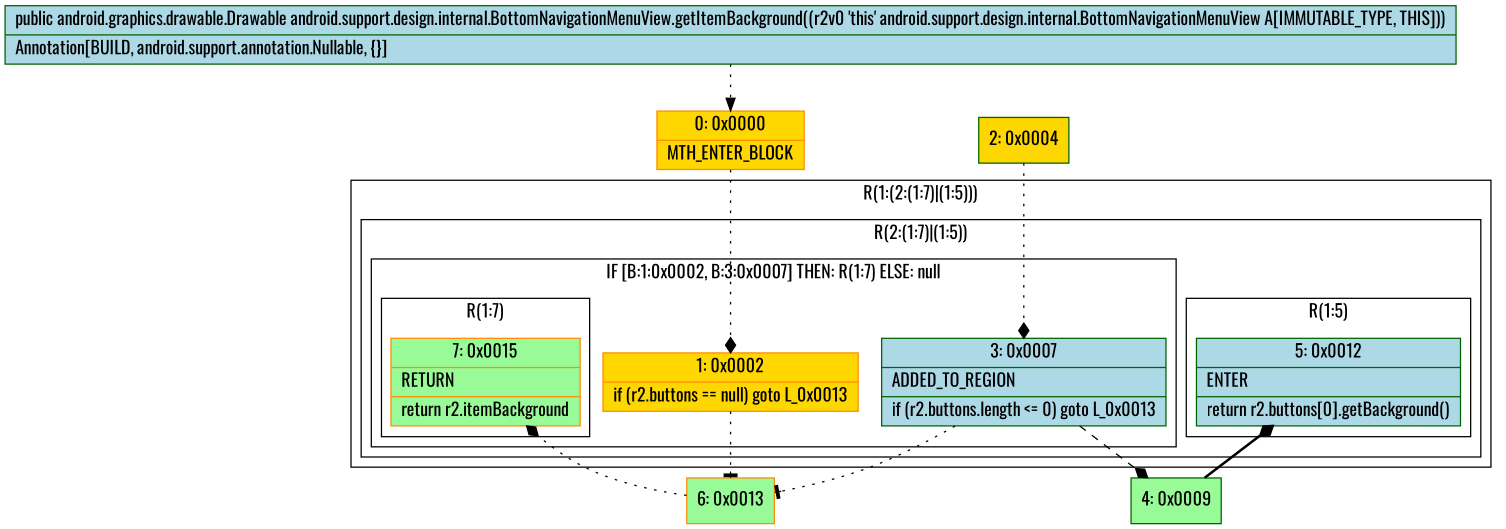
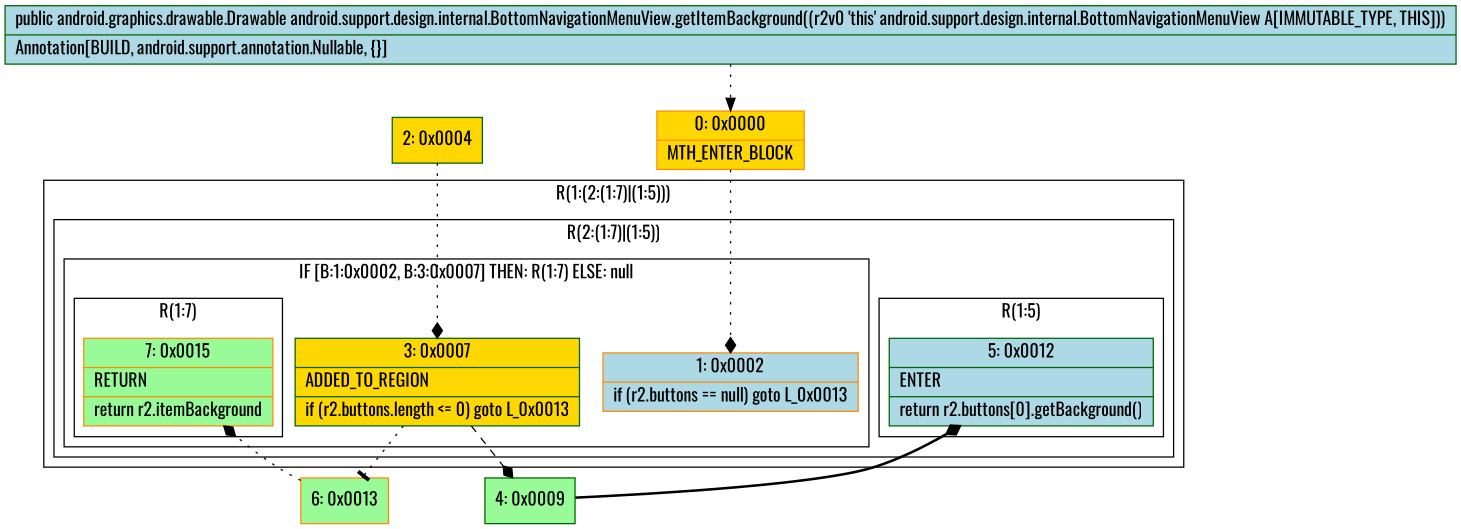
(731, 382) -> (731, 382)
(1024, 382) -> (437, 382)
(731, 438) -> none
